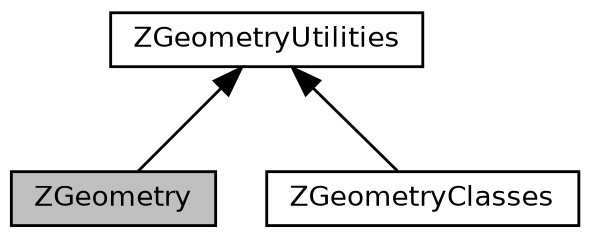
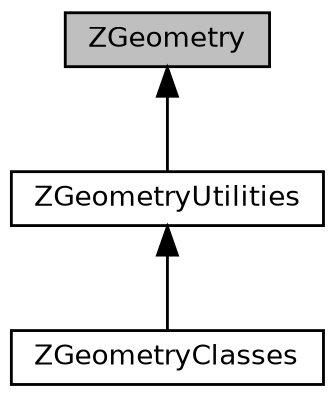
(180, 129) -> (167, 134)
